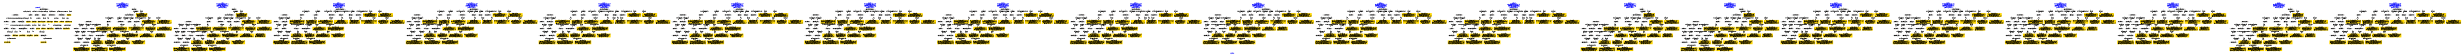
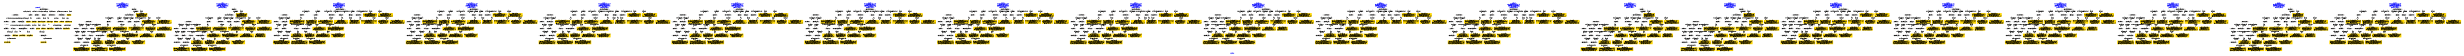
(36, 35) -> none
